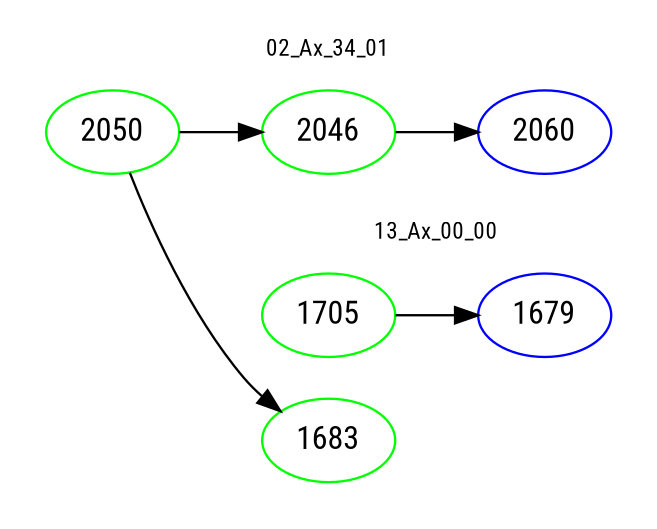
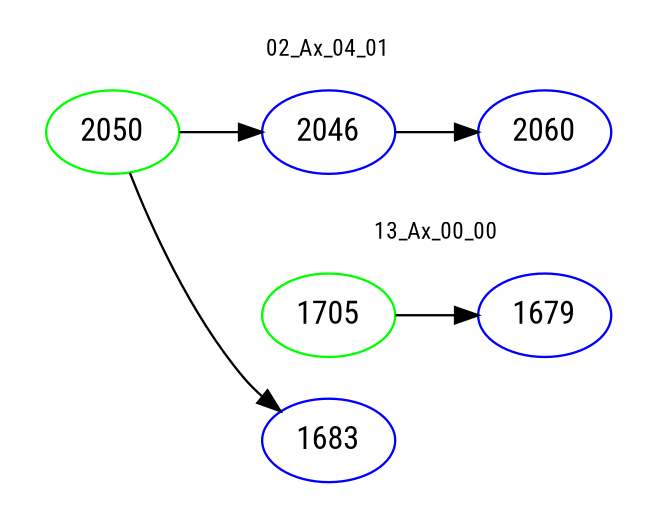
(329, 50) -> (329, 50)
(329, 132) -> (329, 132)
(329, 440) -> (329, 440)
